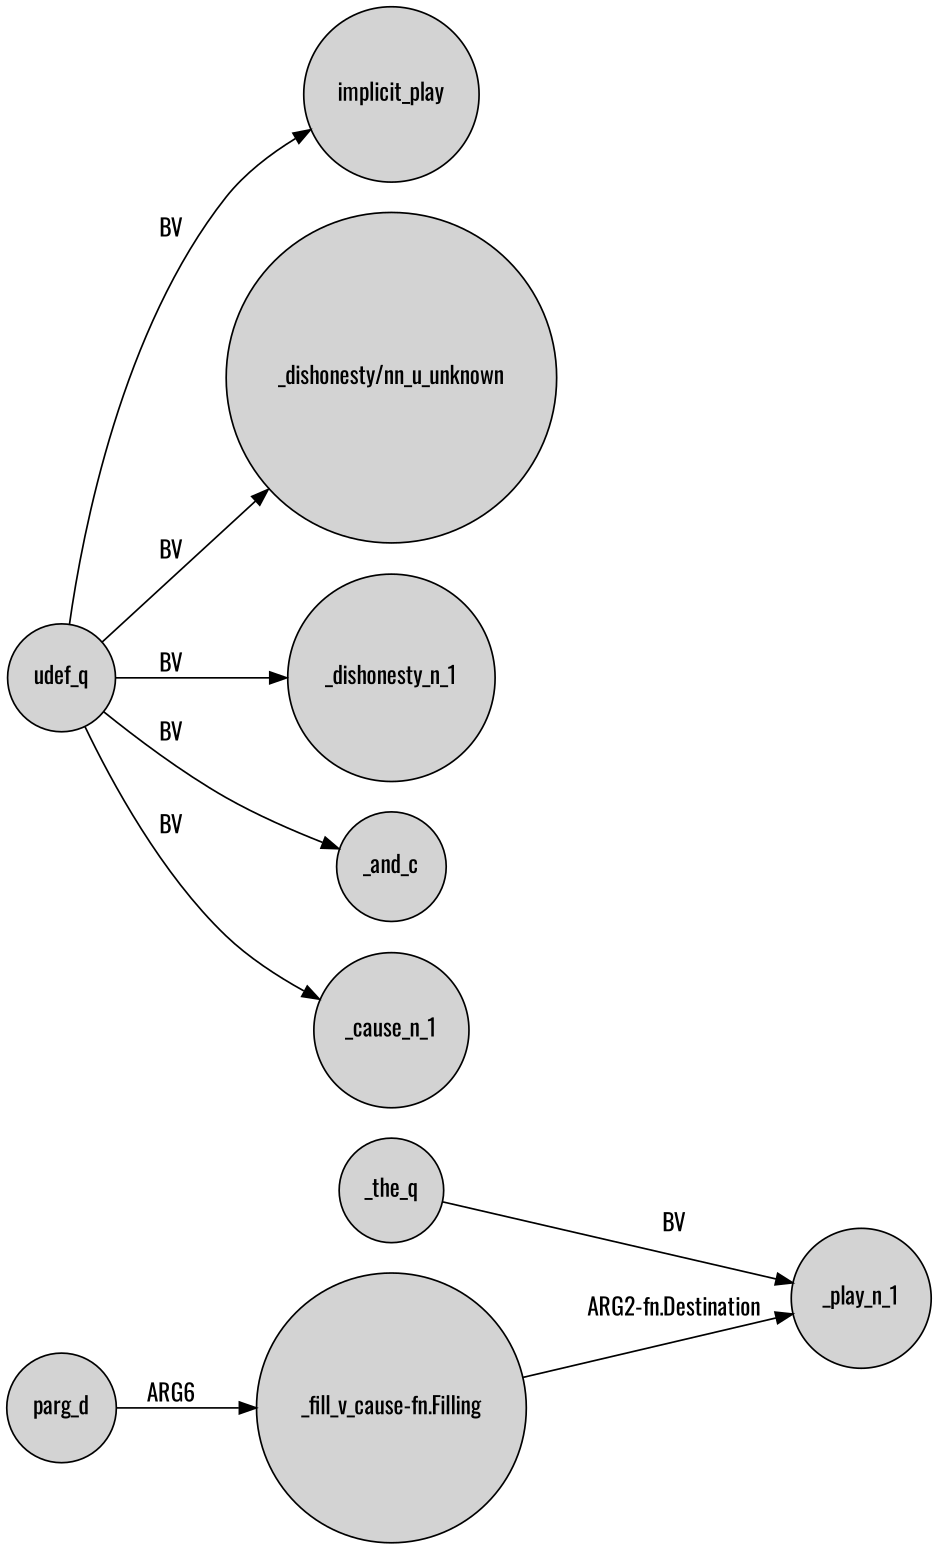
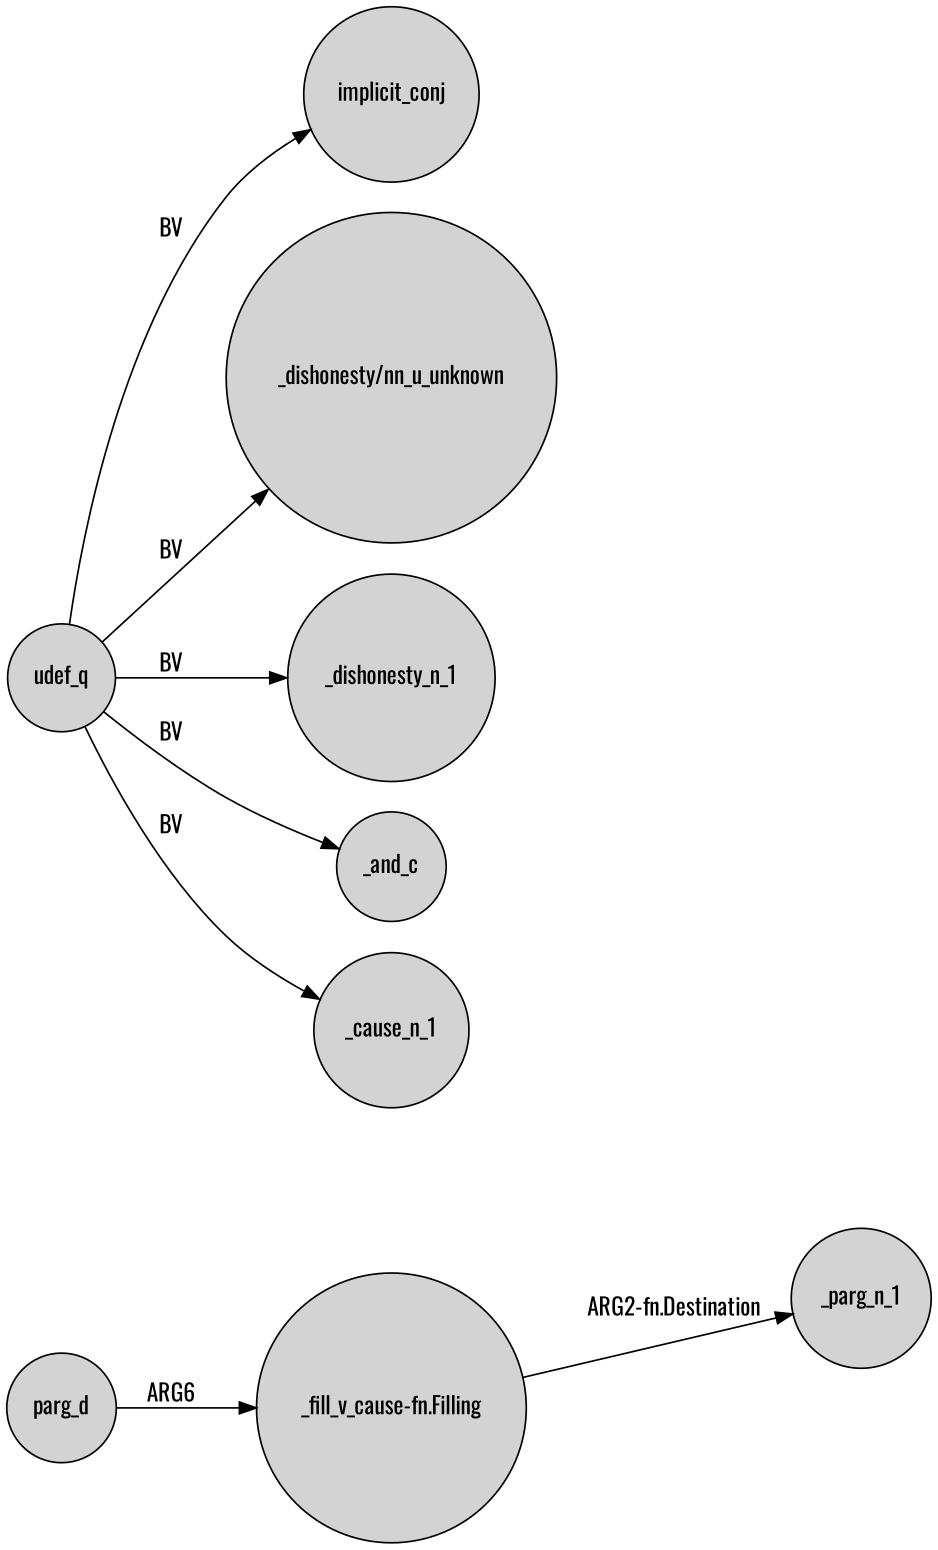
(391, 94) -> (391, 94)
(391, 1190) -> none
(861, 1298) -> (861, 1298)
